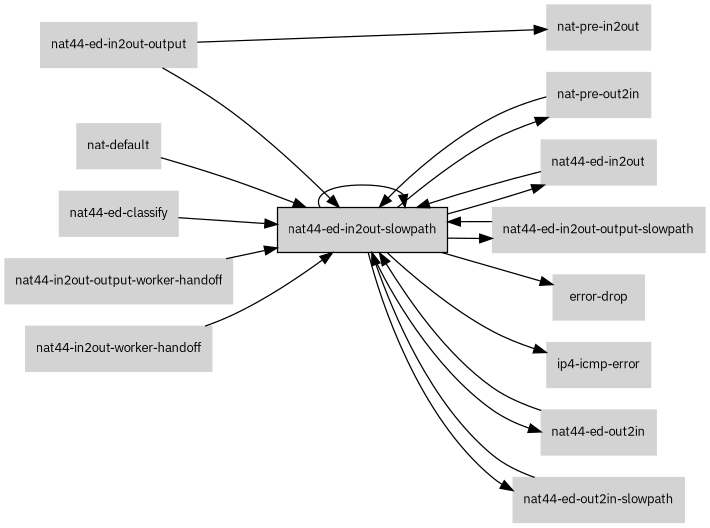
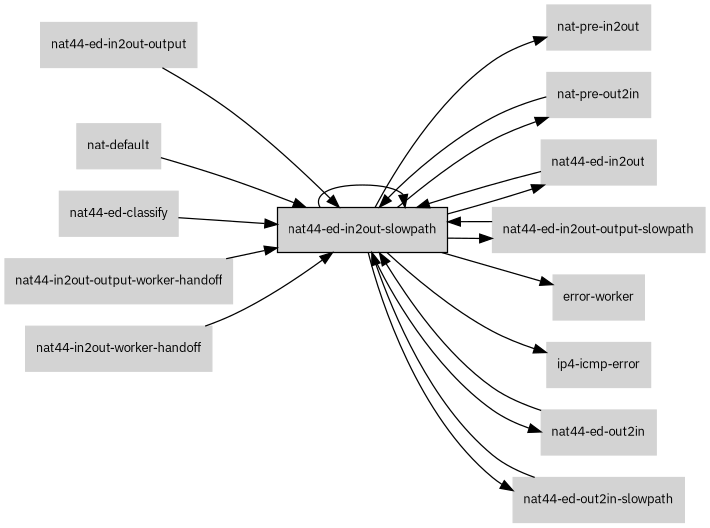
(366, 36) -> (441, 110)
(599, 298) -> (599, 298)
